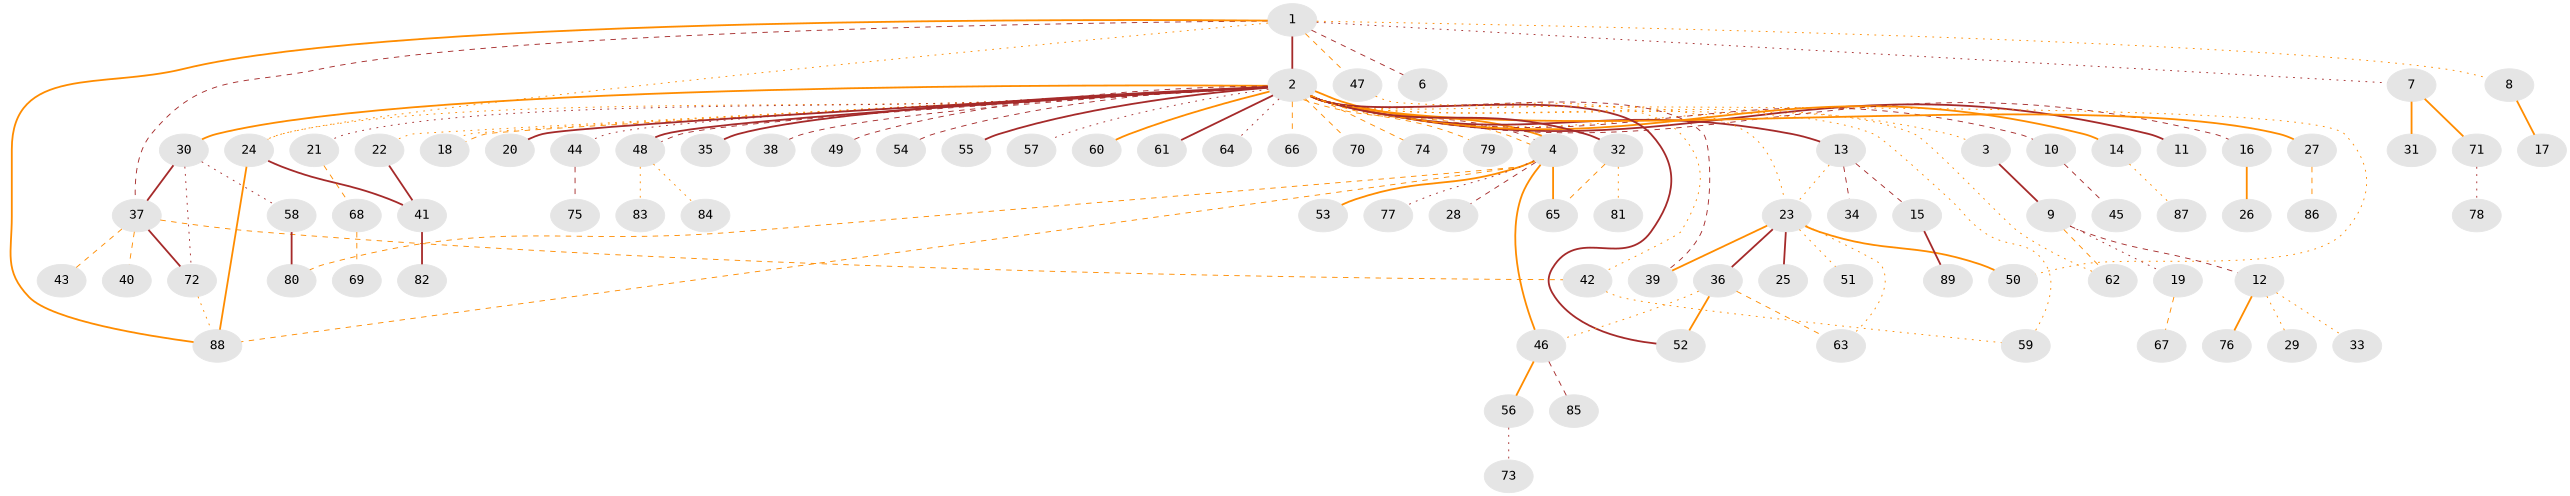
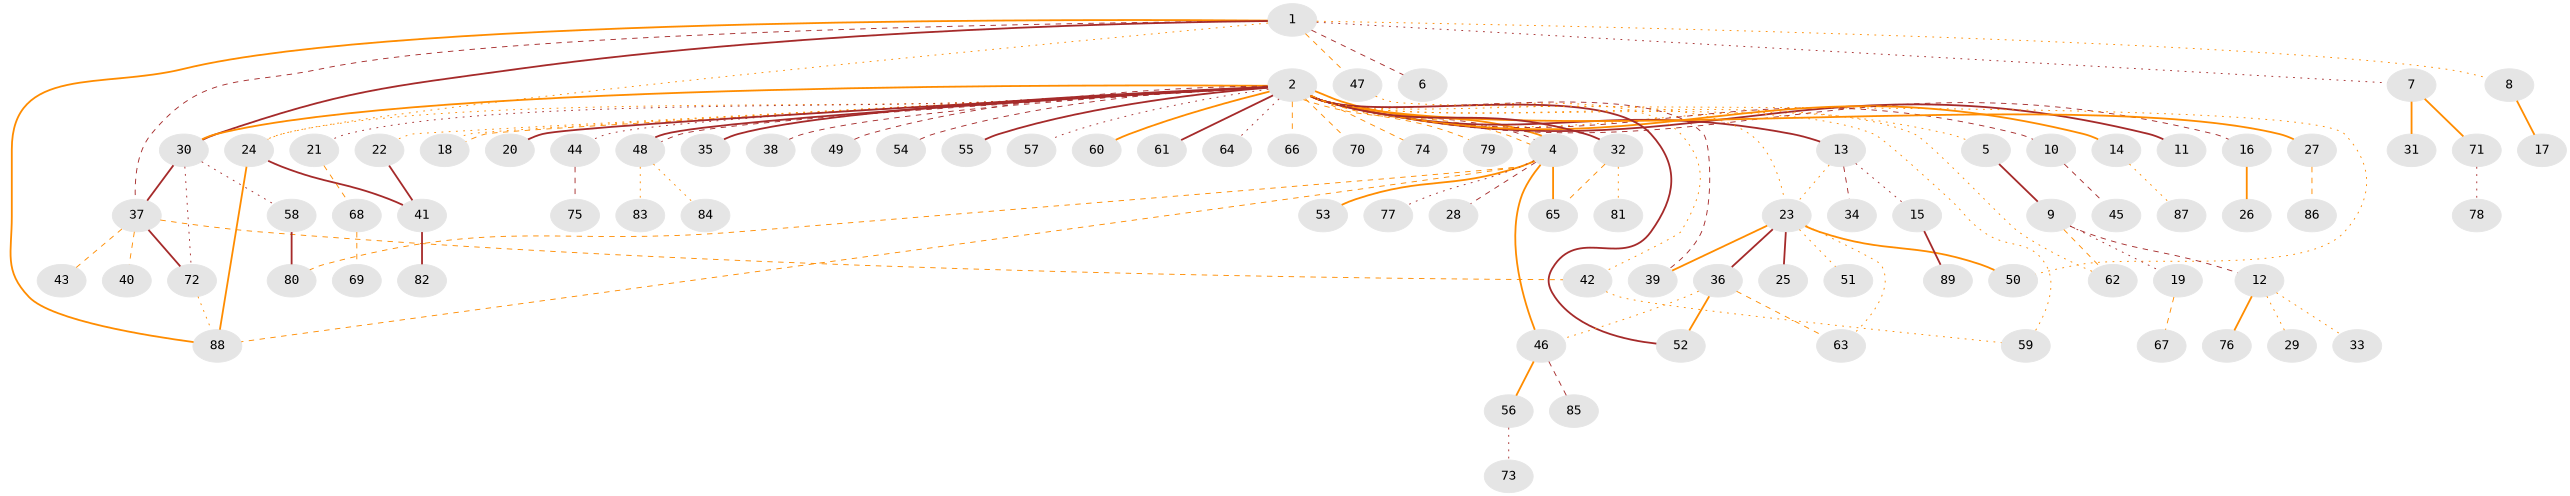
(1292, 53) -> (730, 46)
(1986, 150) -> (1986, 150)
(1879, 183) -> (1879, 183)
